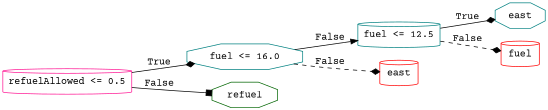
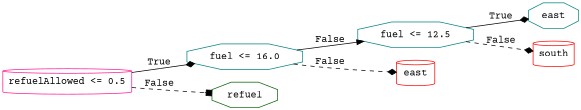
(399, 35) -> (416, 35)
(520, 54) -> (554, 54)
(168, 90) -> (168, 90)
